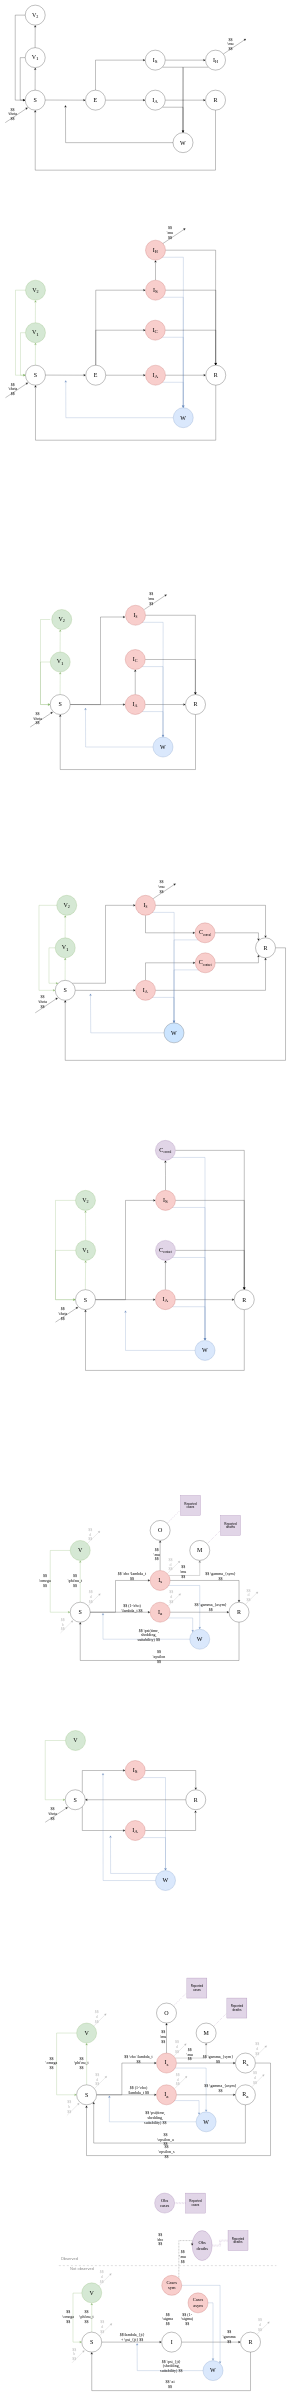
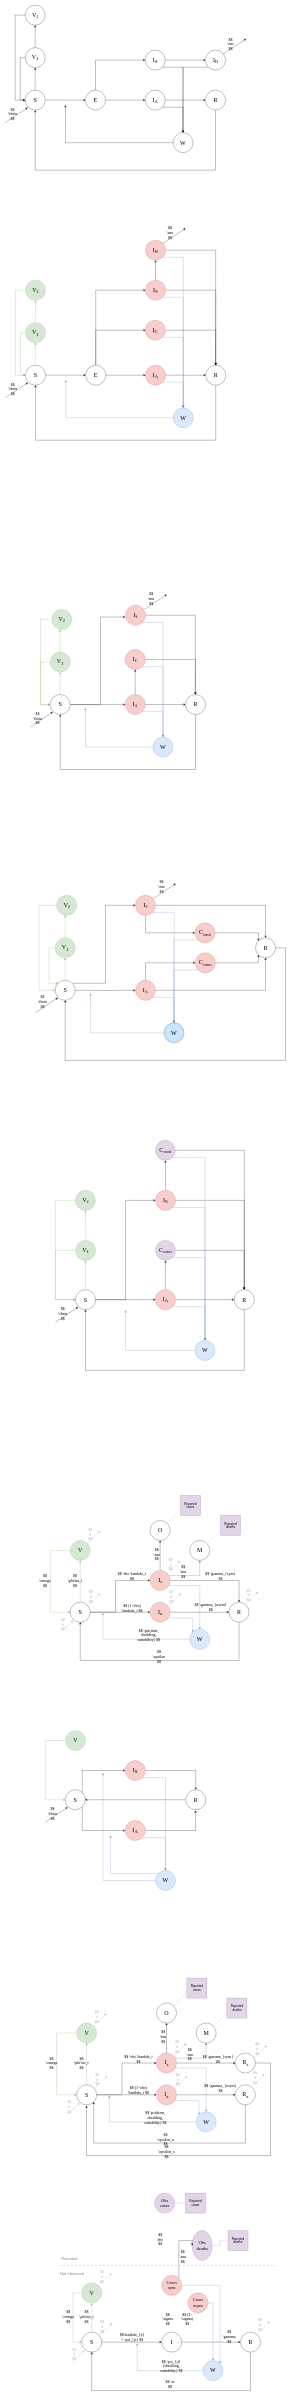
(179, 2251) -> (179, 2251)
(69, 2258) -> (69, 2258)
(82, 2267) -> (72, 2272)
